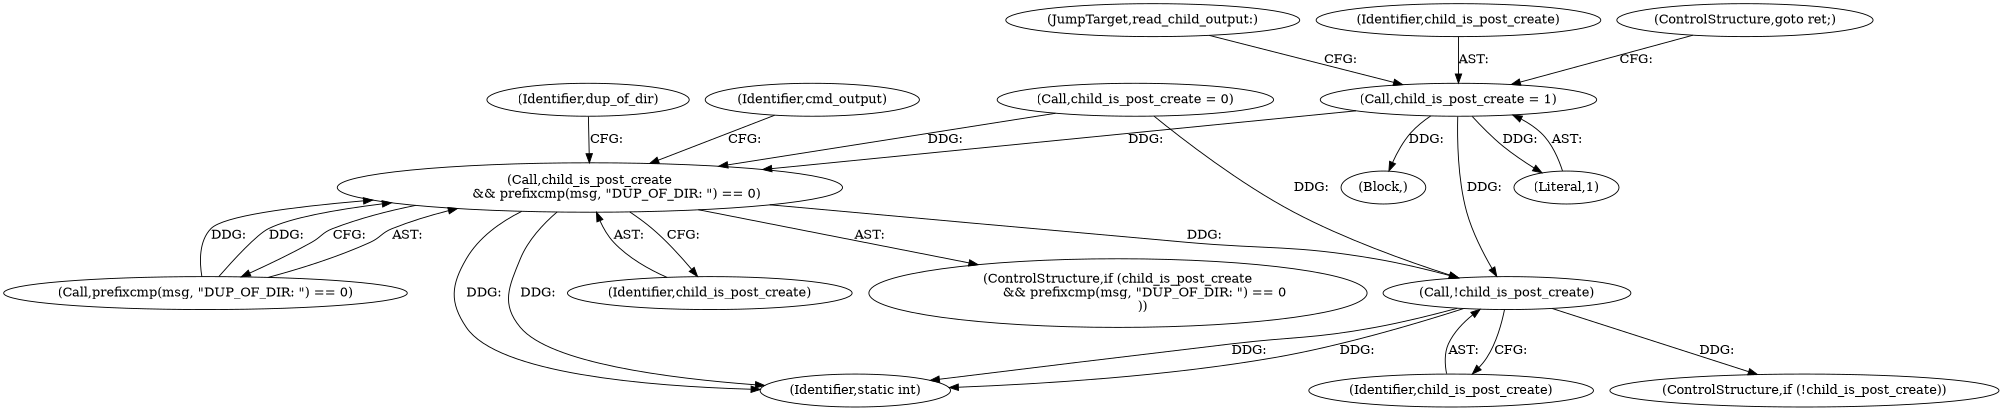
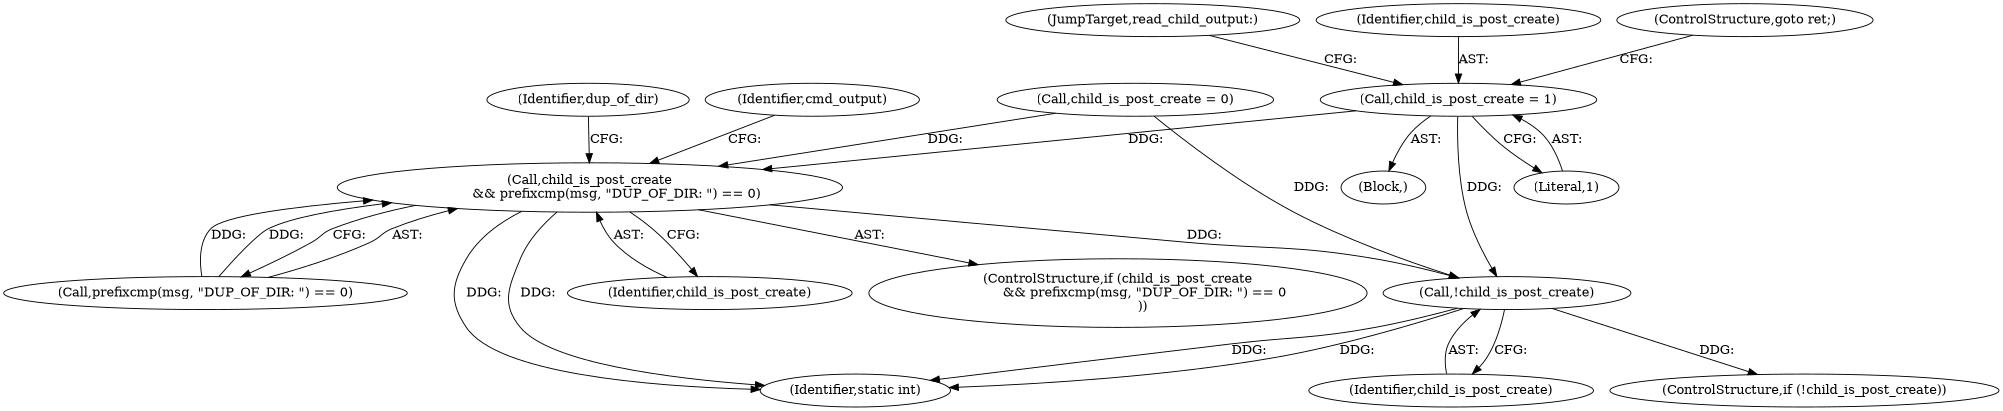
(1428, 140) -> (1428, 140)
(1522, 140) -> (1522, 140)
